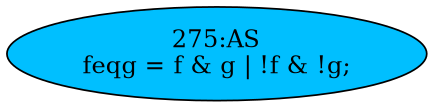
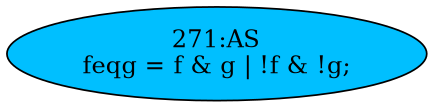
(217, 54) -> (217, 54)
